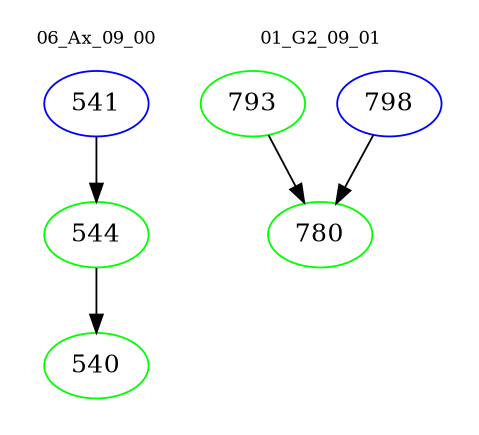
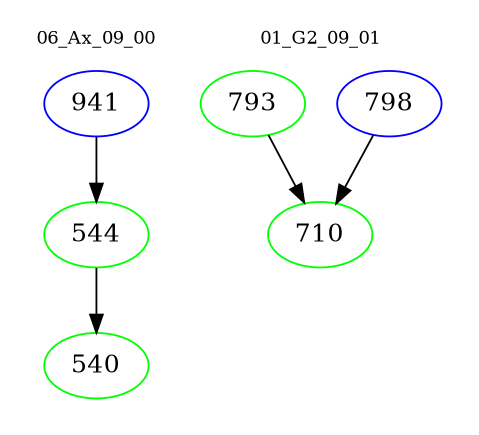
(96, 104) -> (96, 104)
(320, 235) -> (320, 235)
